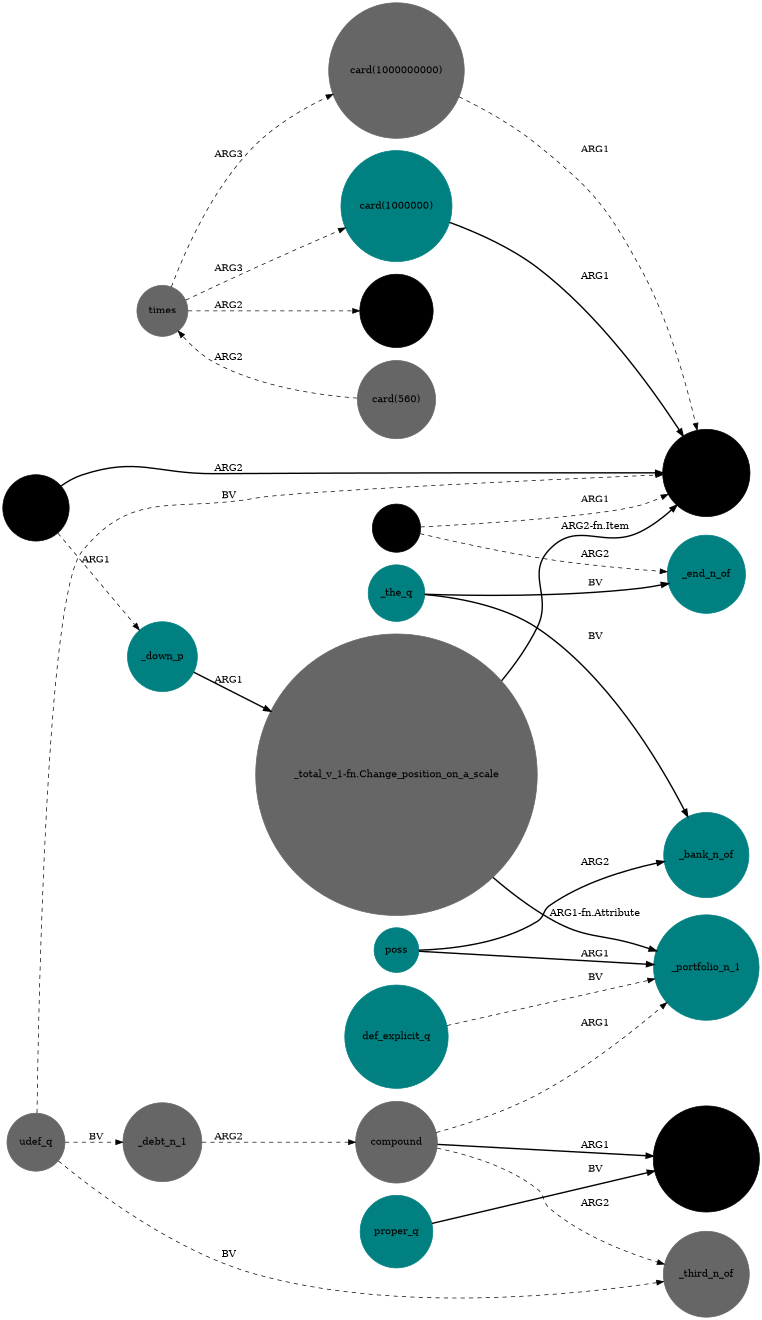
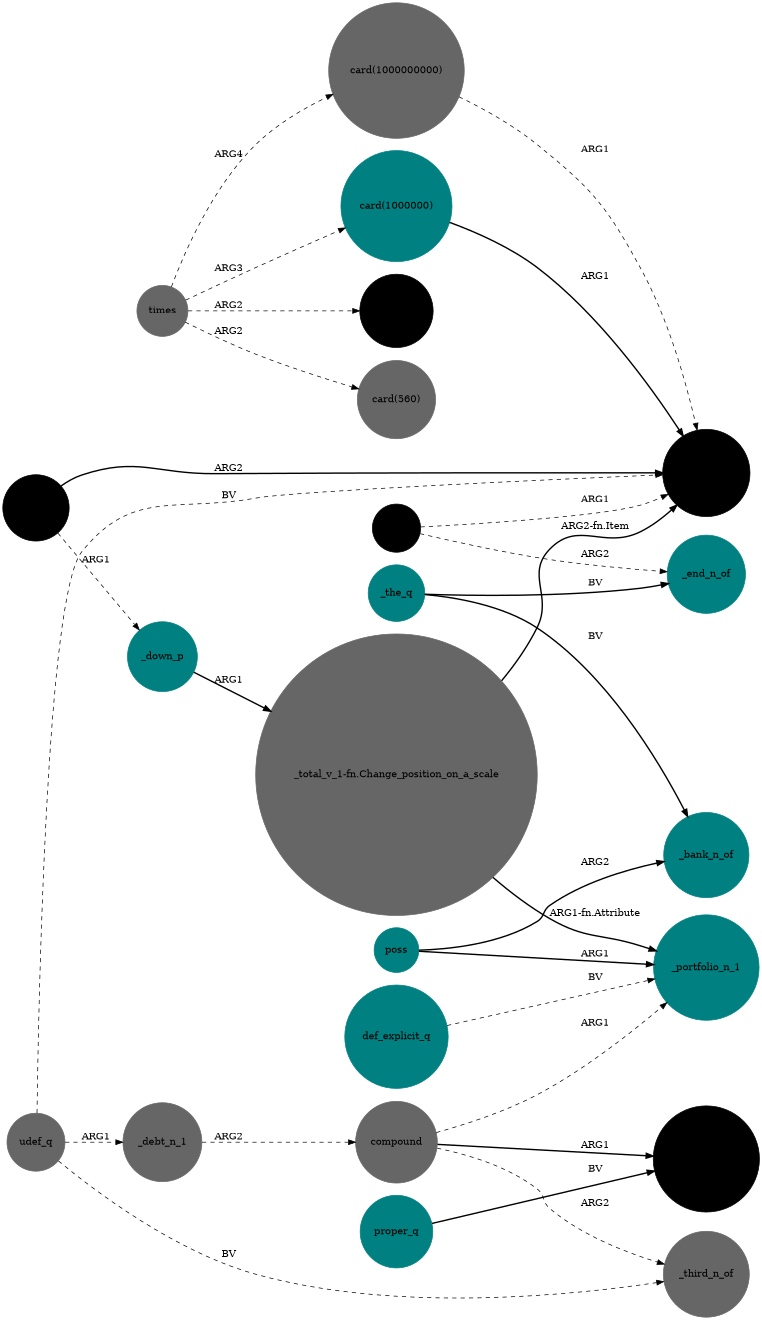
(229, 155) -> (229, 155)
(264, 382) -> (267, 359)
(96, 1137) -> (96, 1137)
